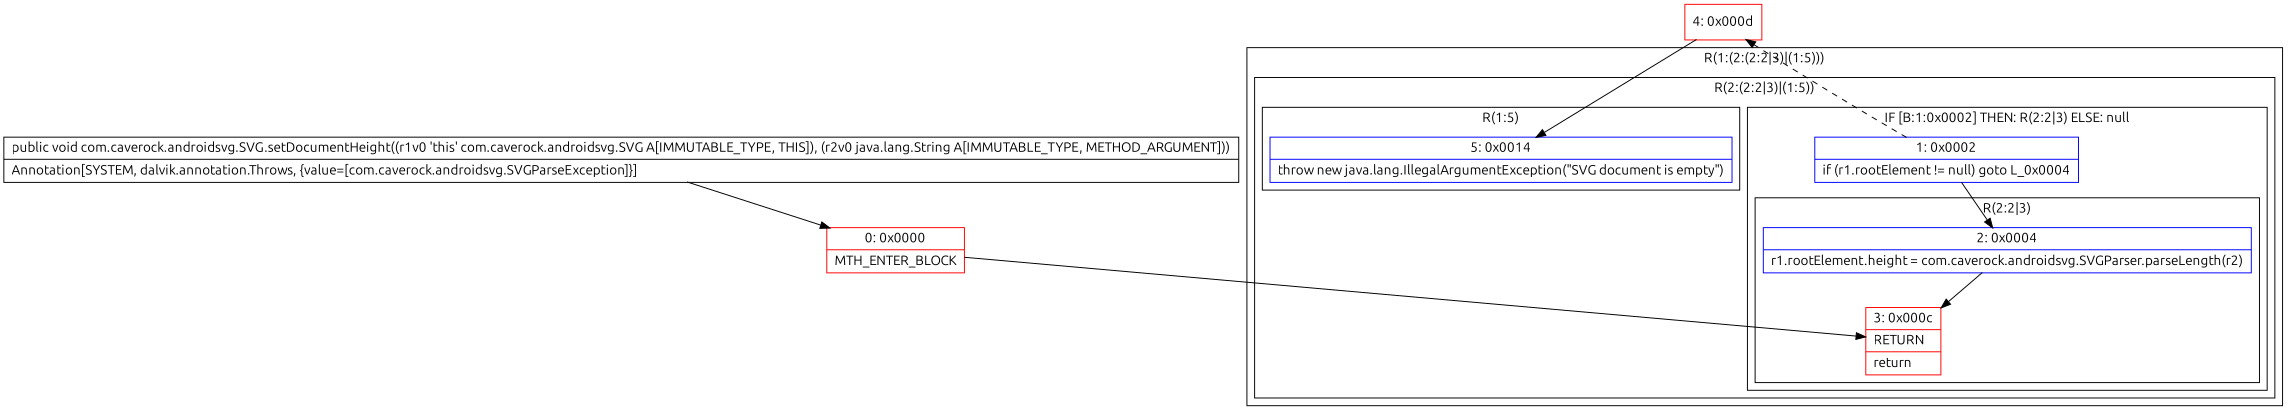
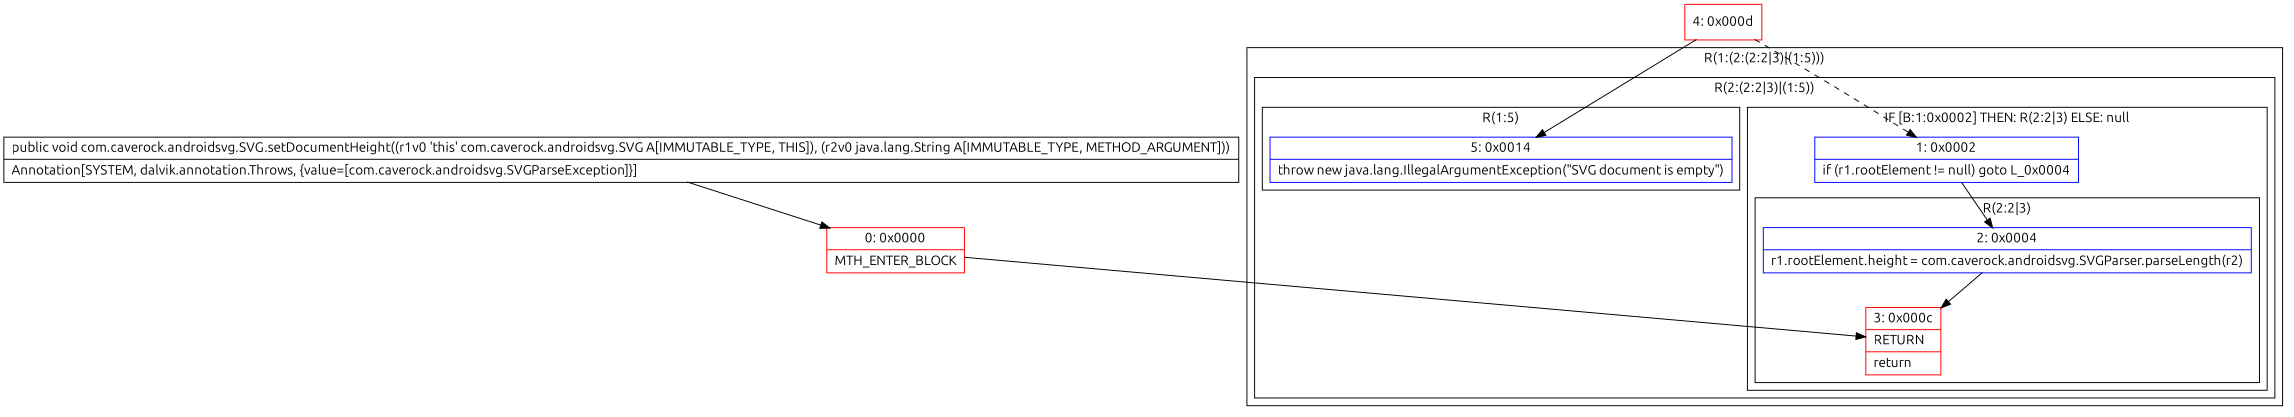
(1830, 92) -> (1832, 85)
